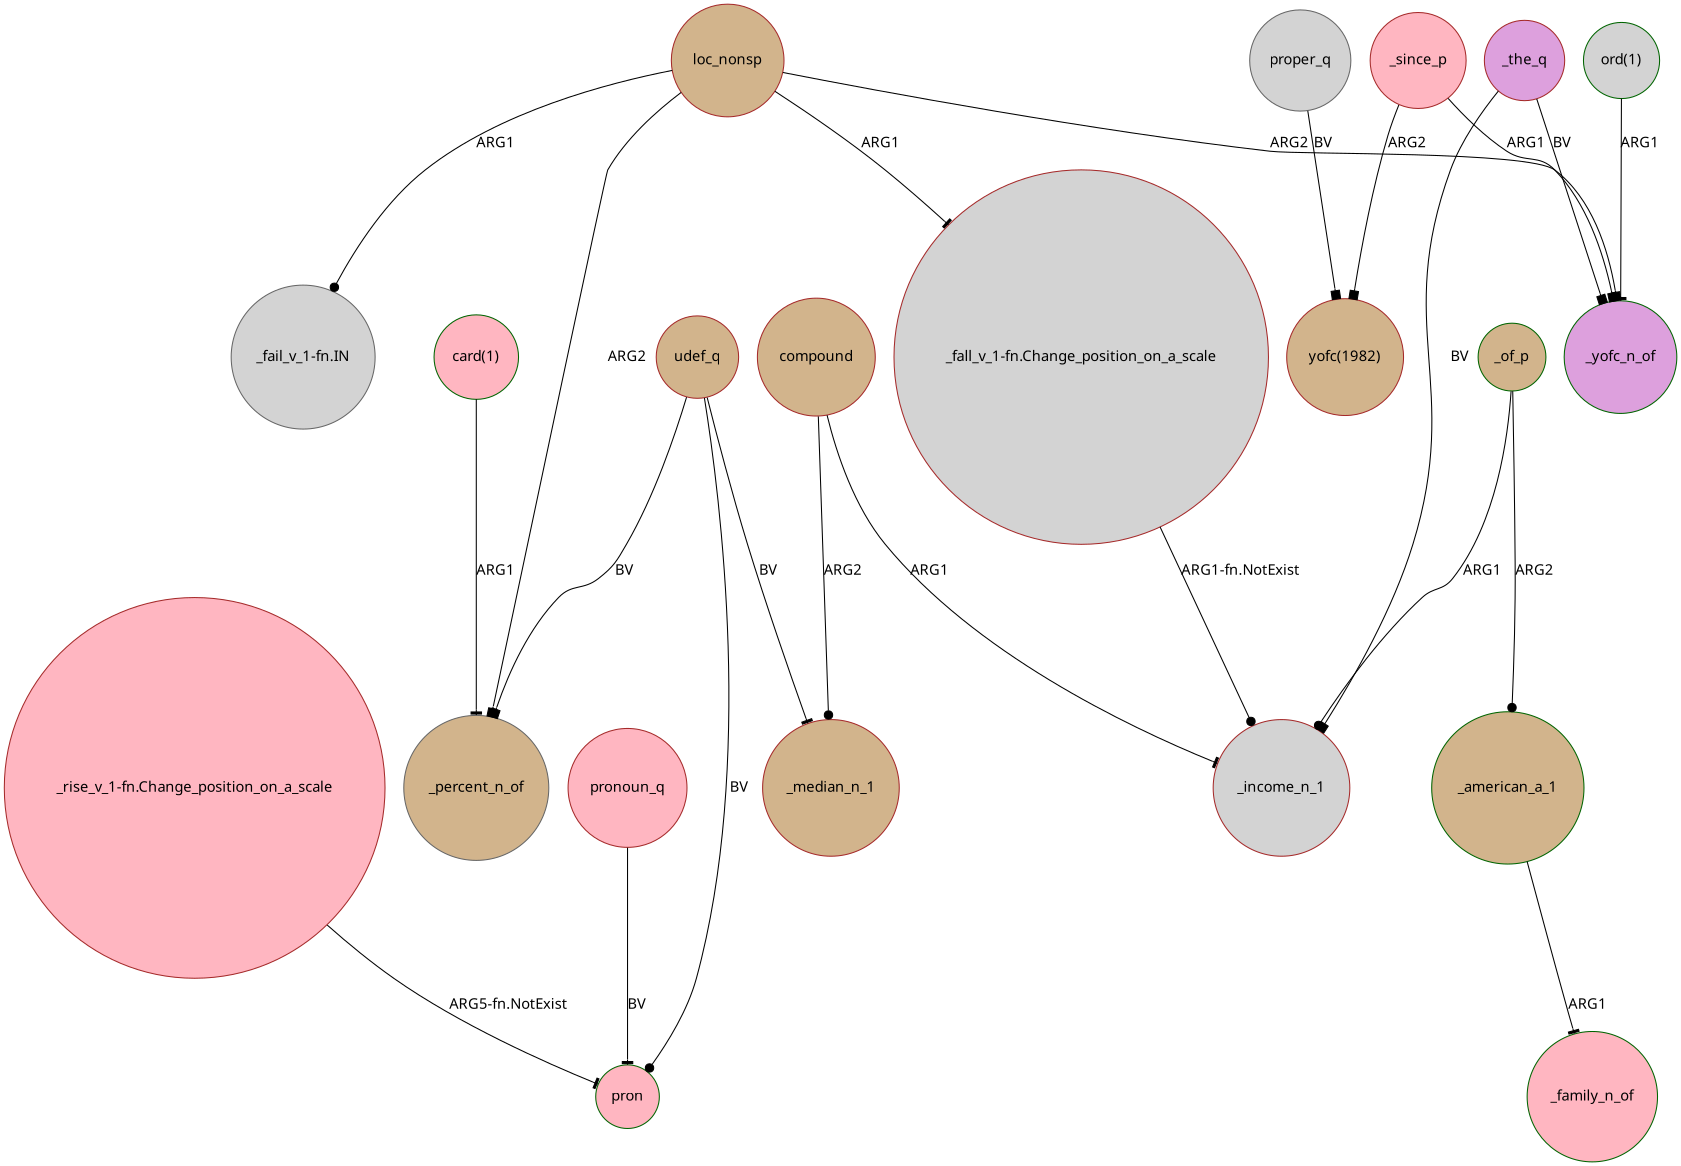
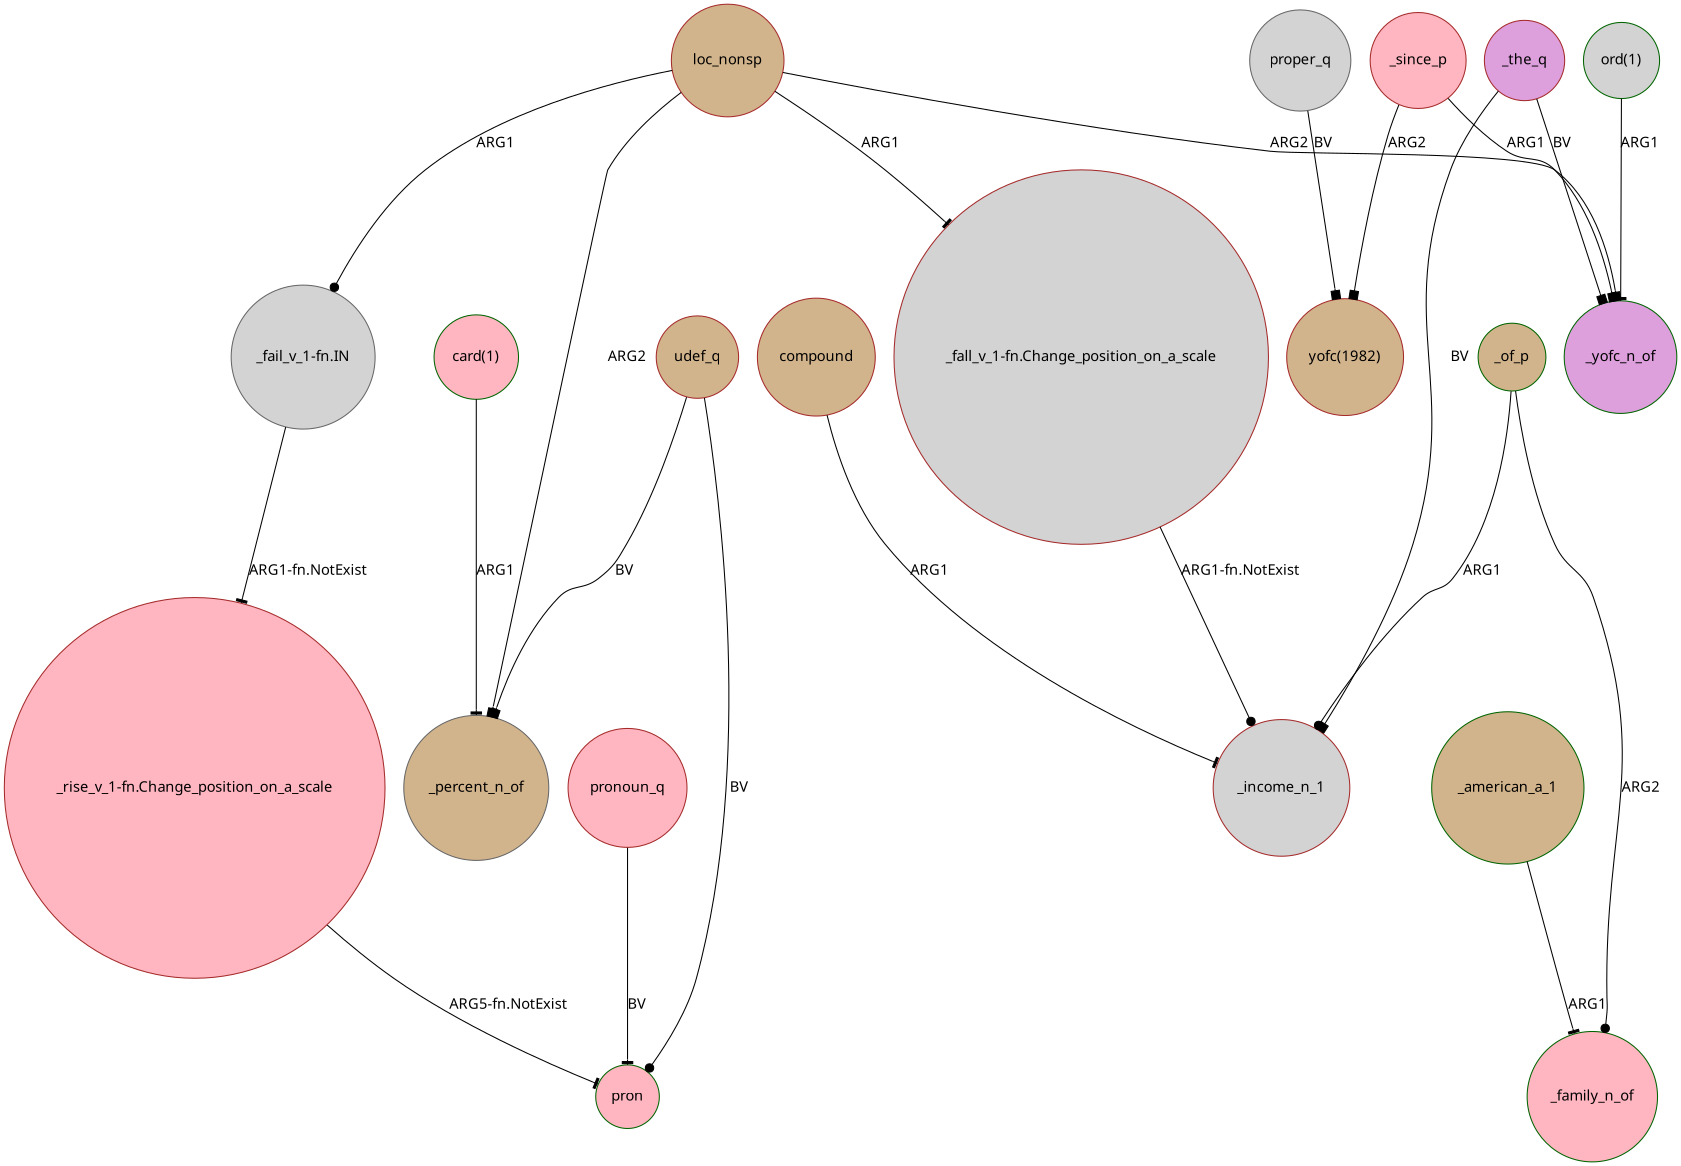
none -> (264, 512)
(1515, 547) -> (1618, 697)
(831, 788) -> none
